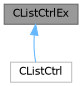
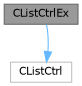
(34, 49) -> (48, 38)
